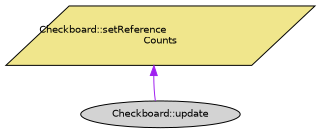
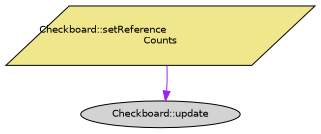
(154, 88) -> (167, 78)
